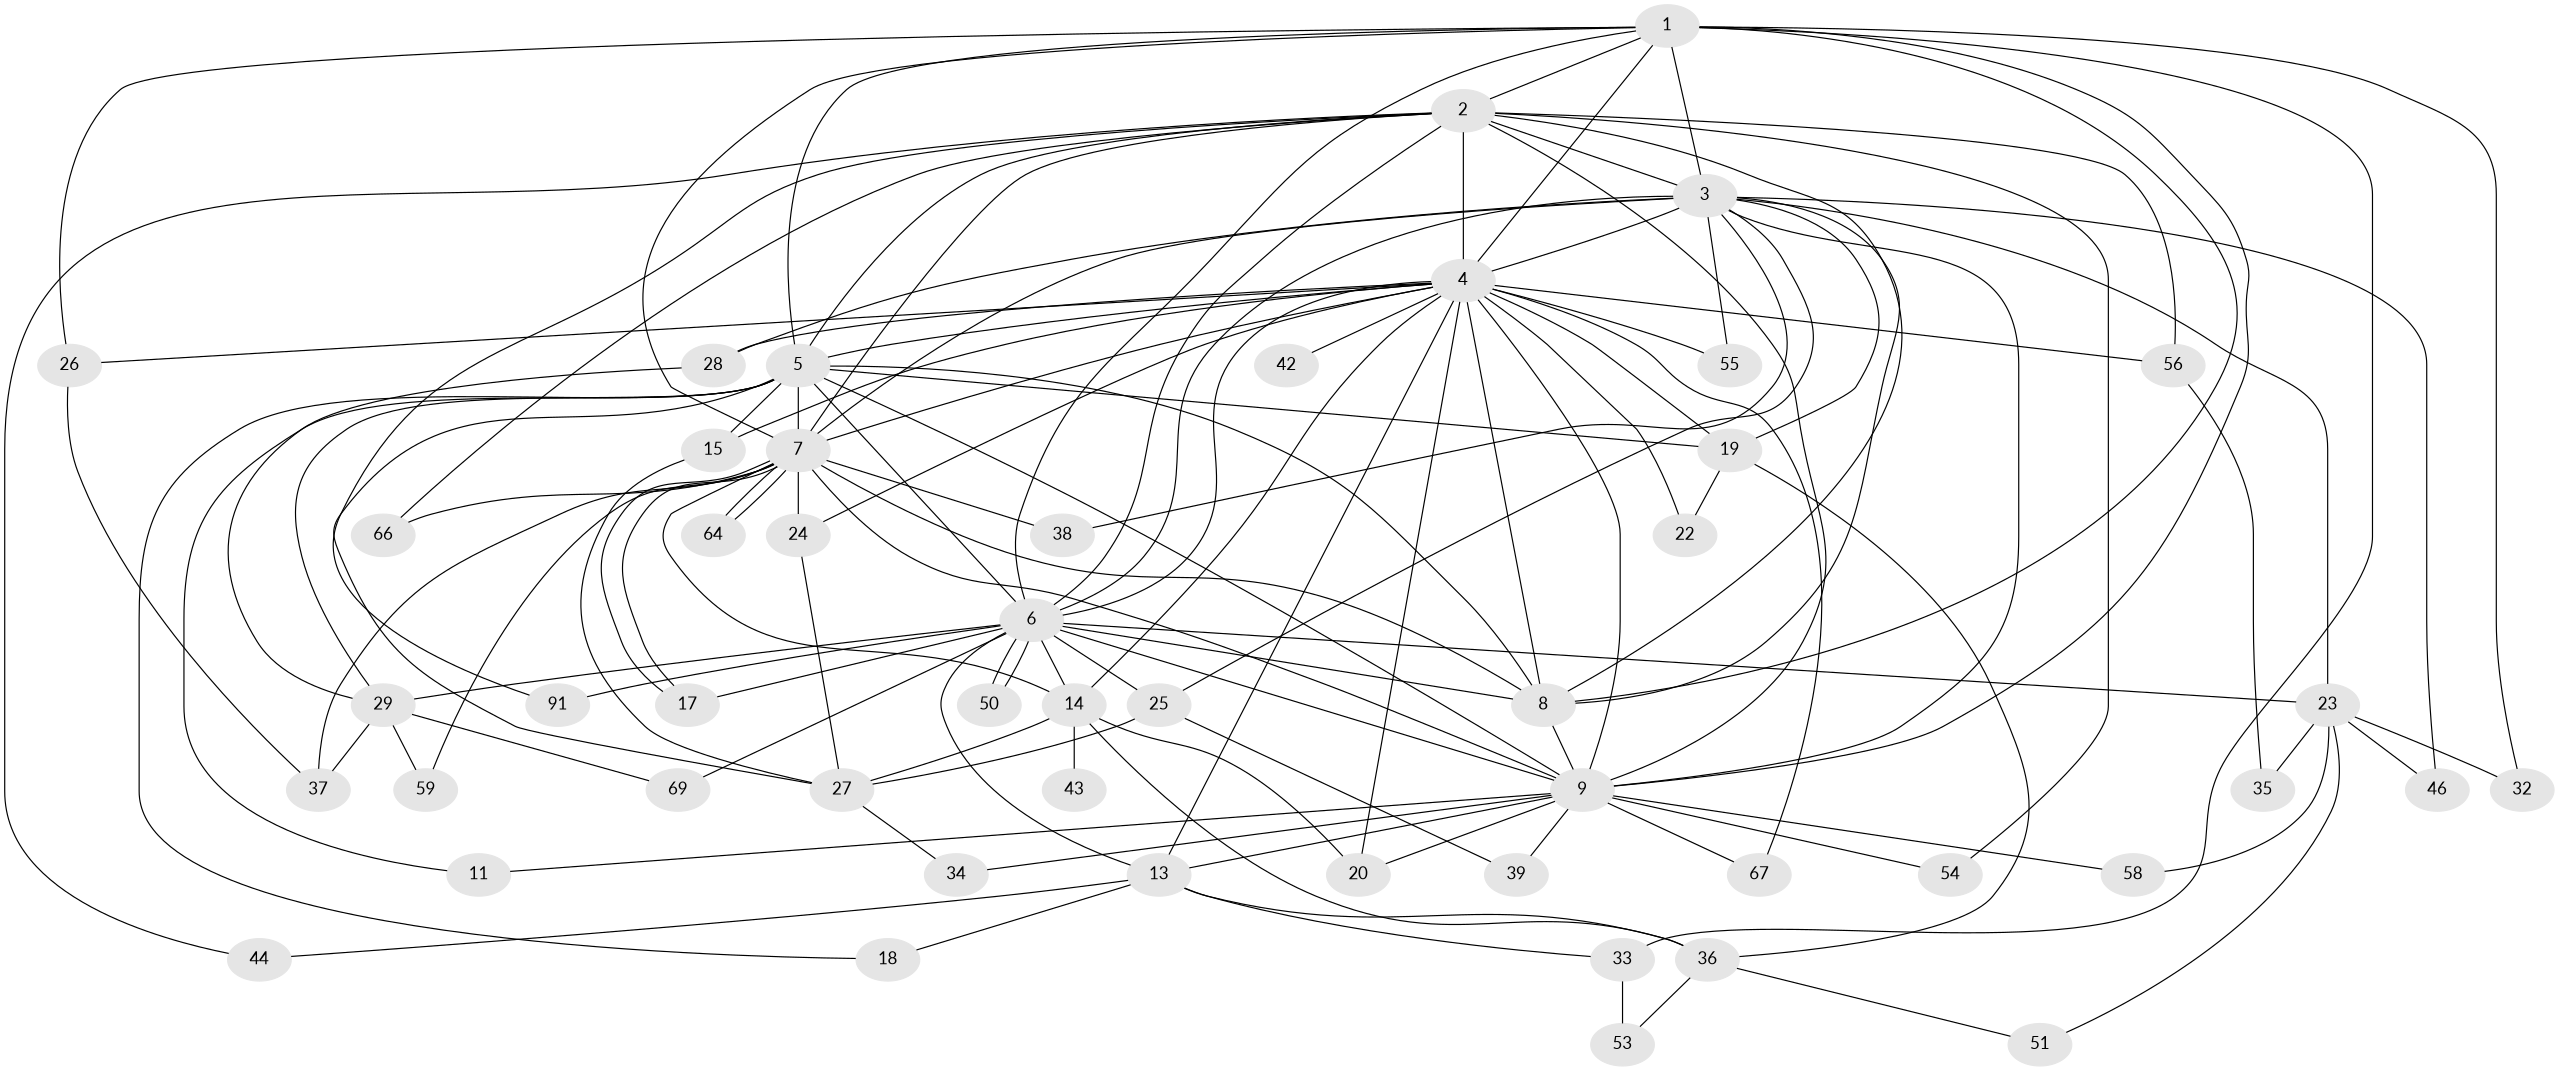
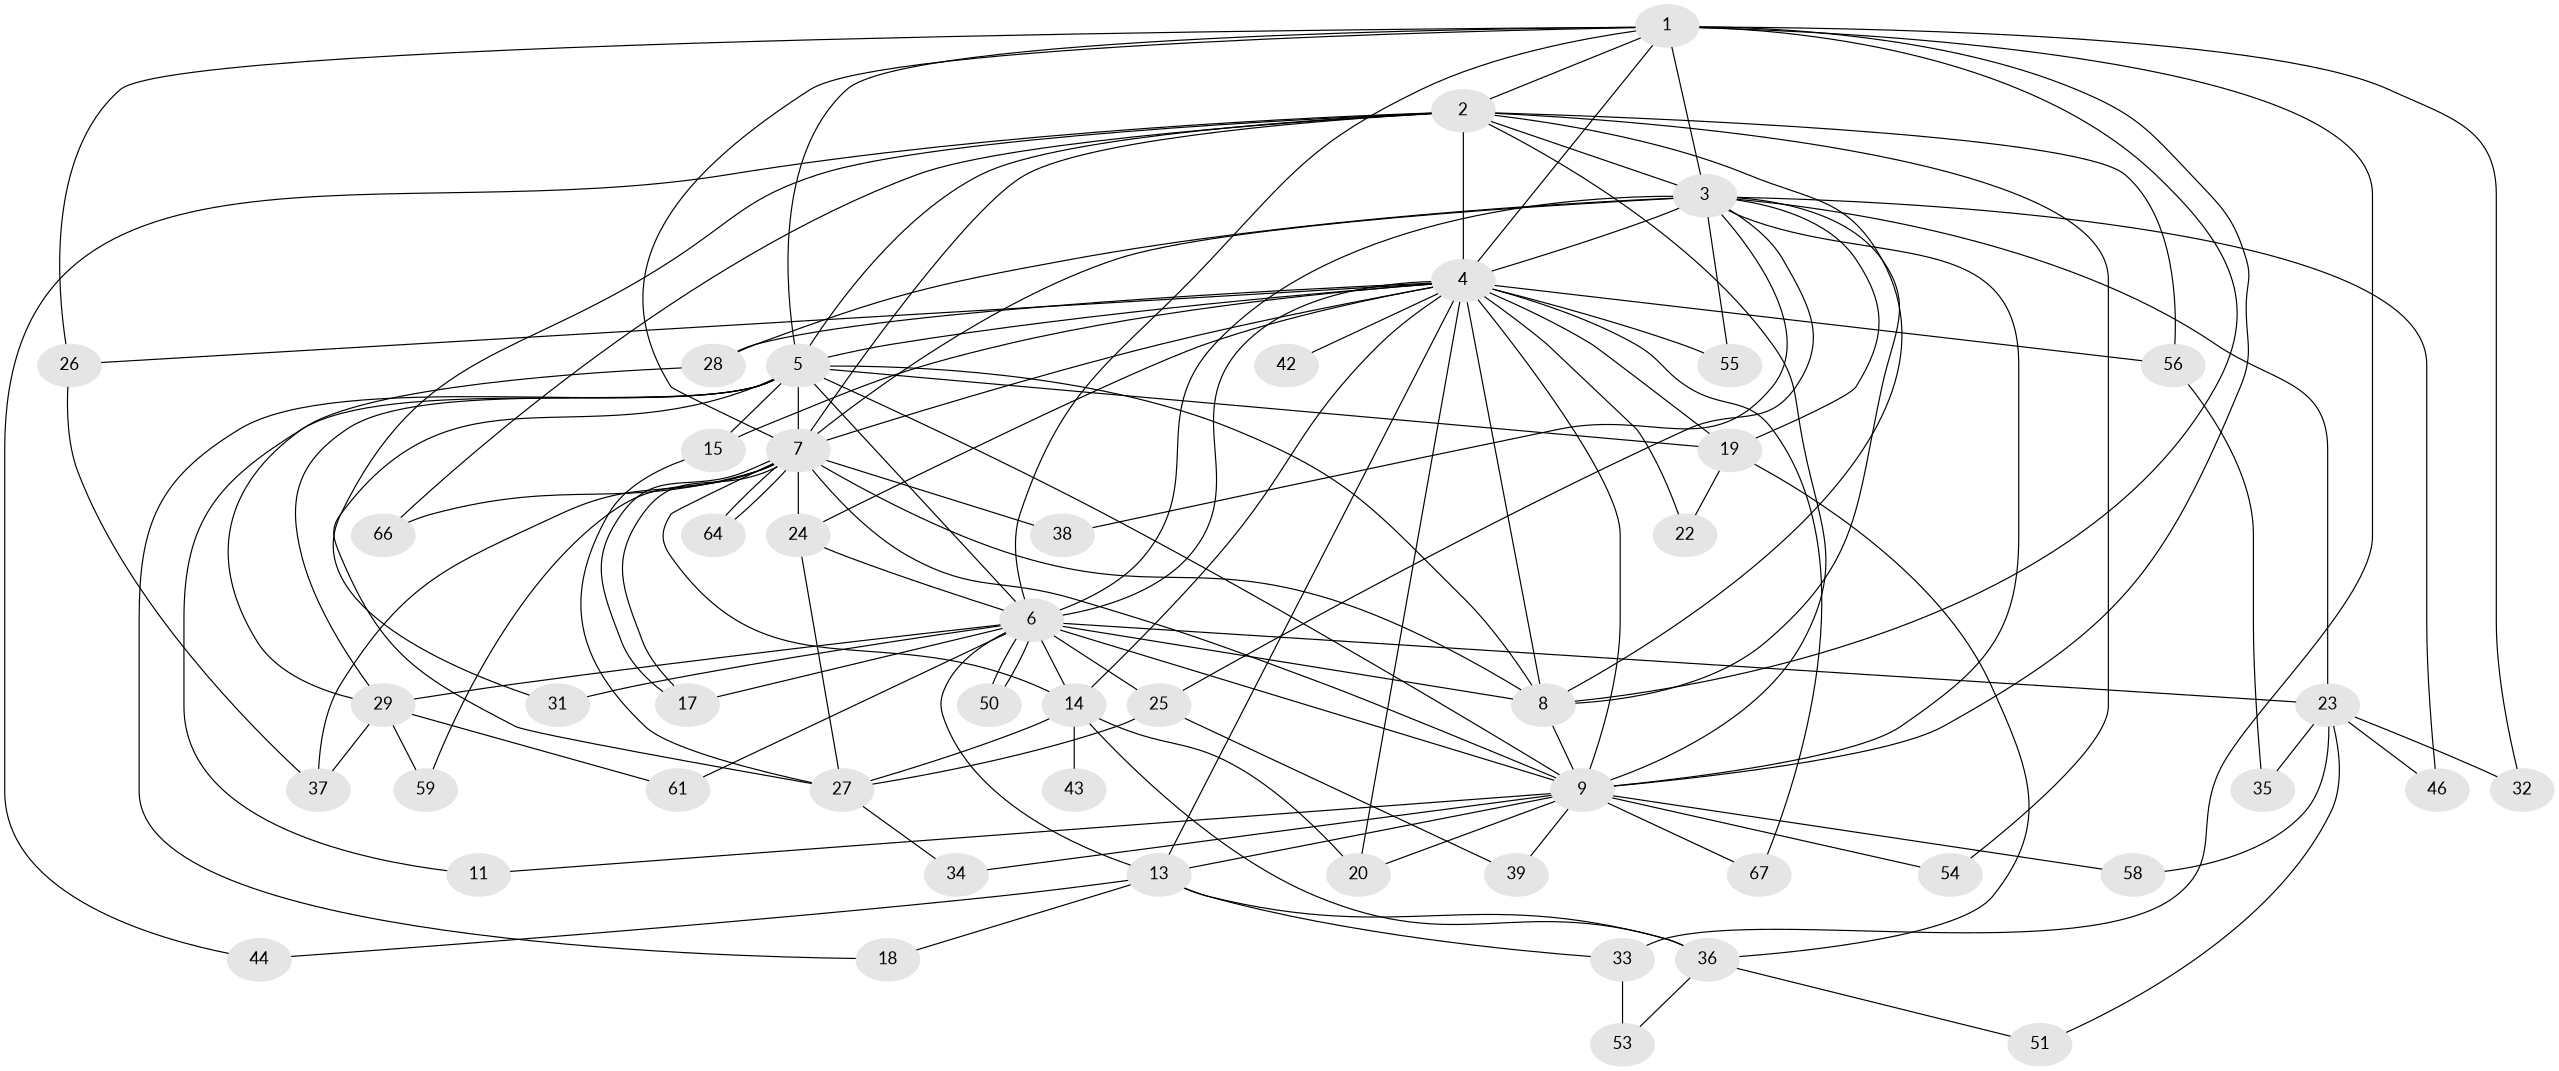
(1195, 327) -> (913, 580)
(558, 705) -> (558, 705)
(678, 790) -> (678, 790)
